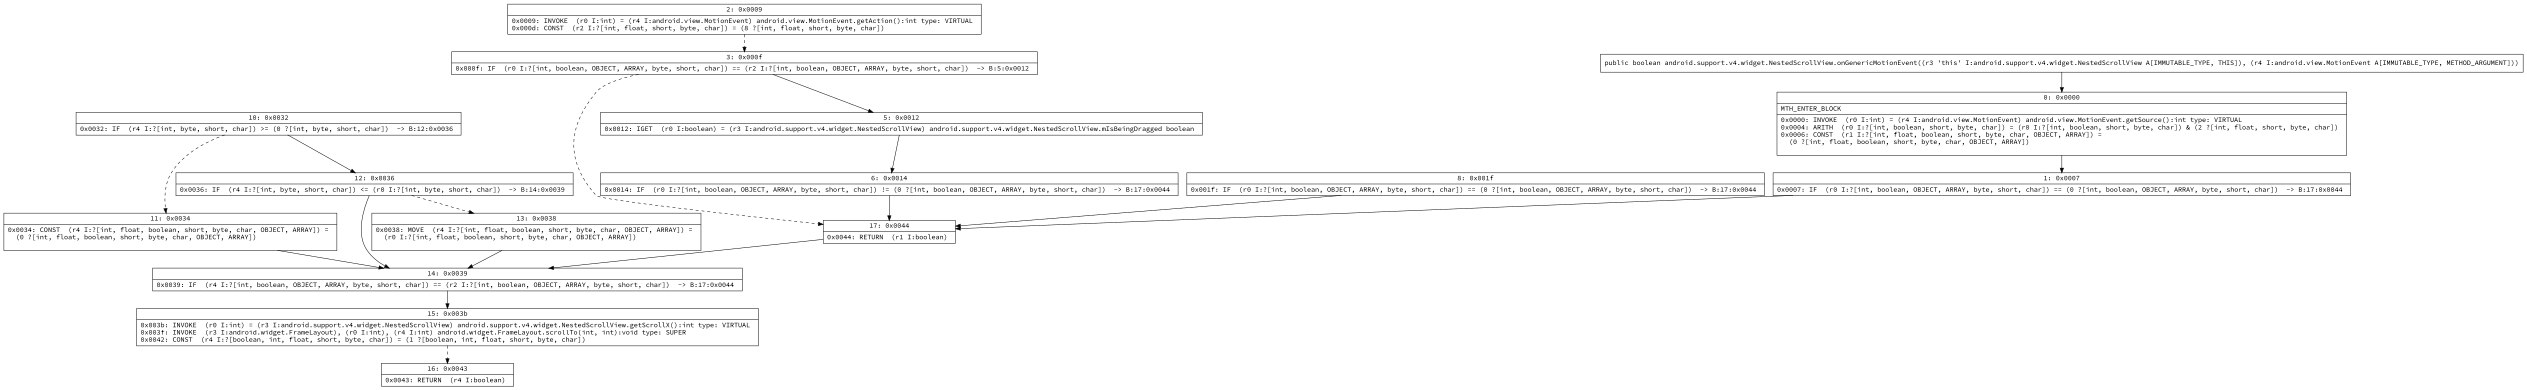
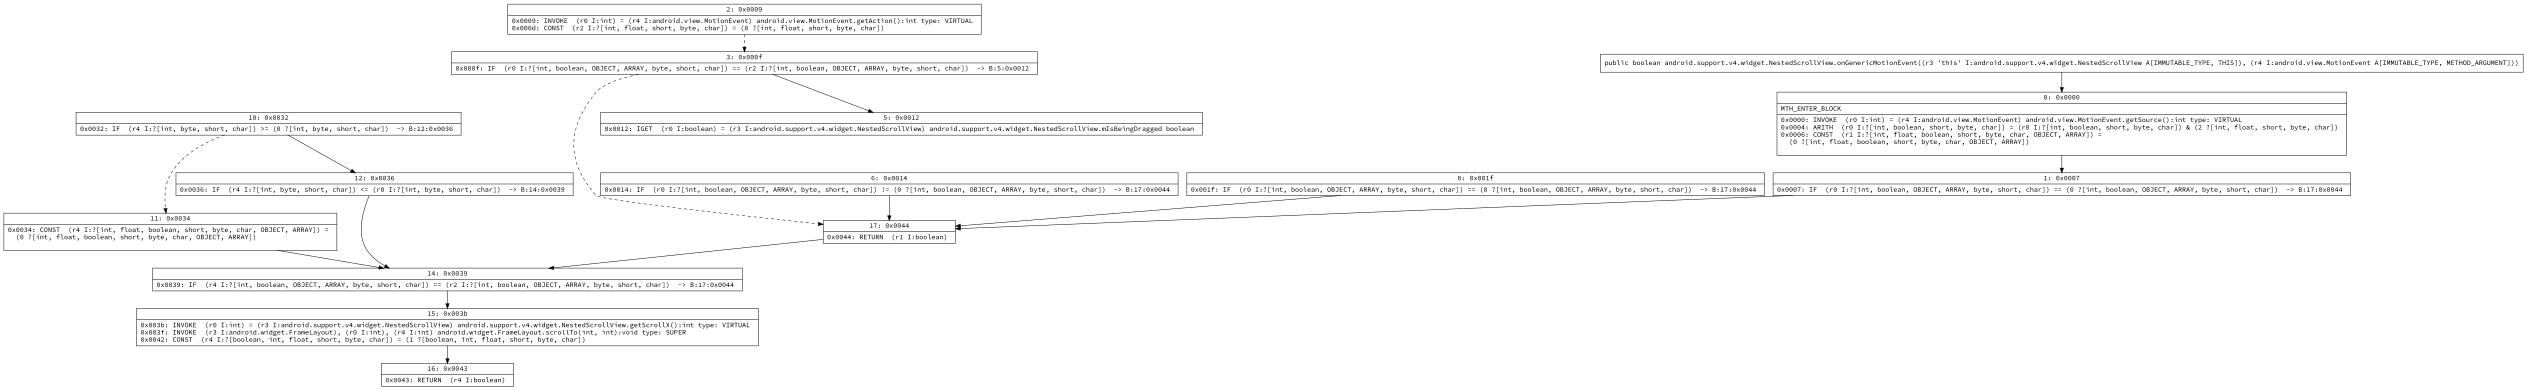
(896, 152) -> none
(536, 232) -> none
(447, 352) -> (447, 352)
